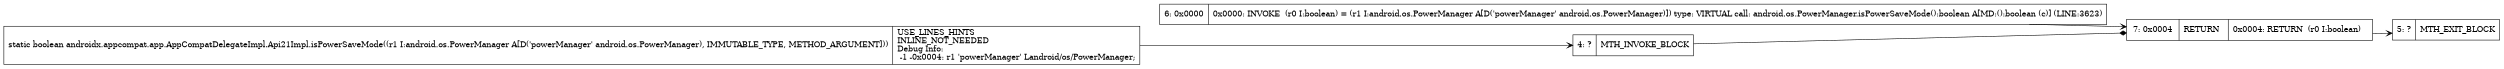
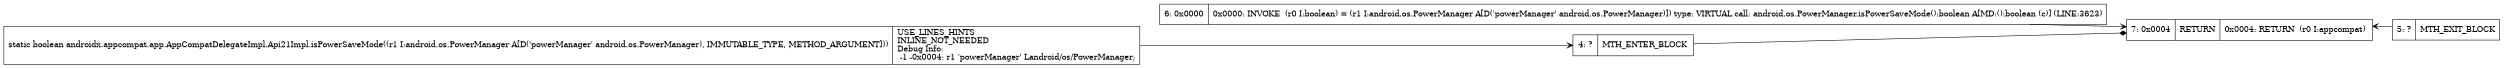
(2298, 30) -> (2296, 30)
(2380, 33) -> (2385, 26)
(1645, 45) -> (1645, 45)
